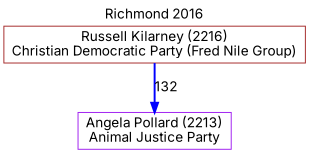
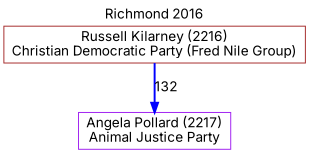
(155, 131) -> (155, 131)
